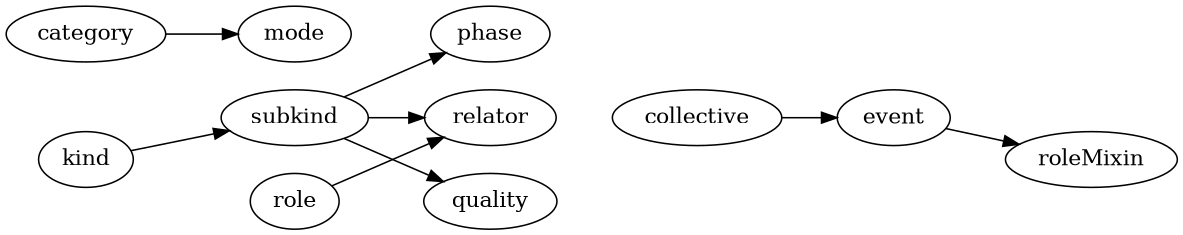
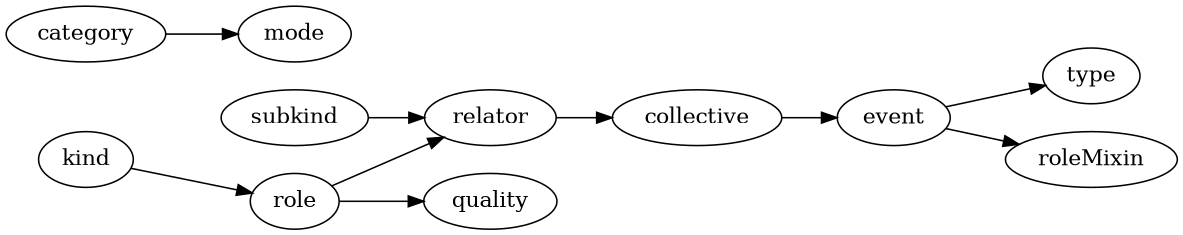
(490, 34) -> none
none -> (1091, 76)
none -> (576, 118)
(173, 142) -> (184, 179)
(380, 154) -> (374, 201)
